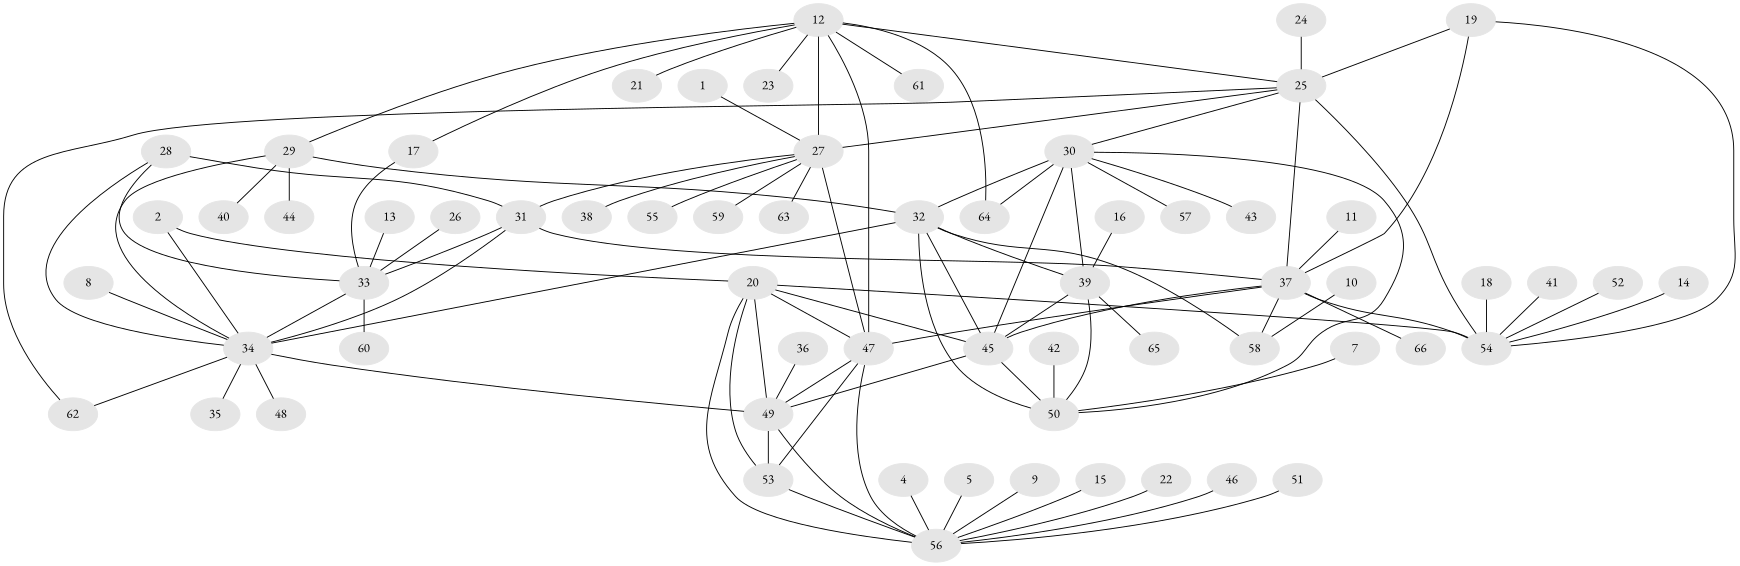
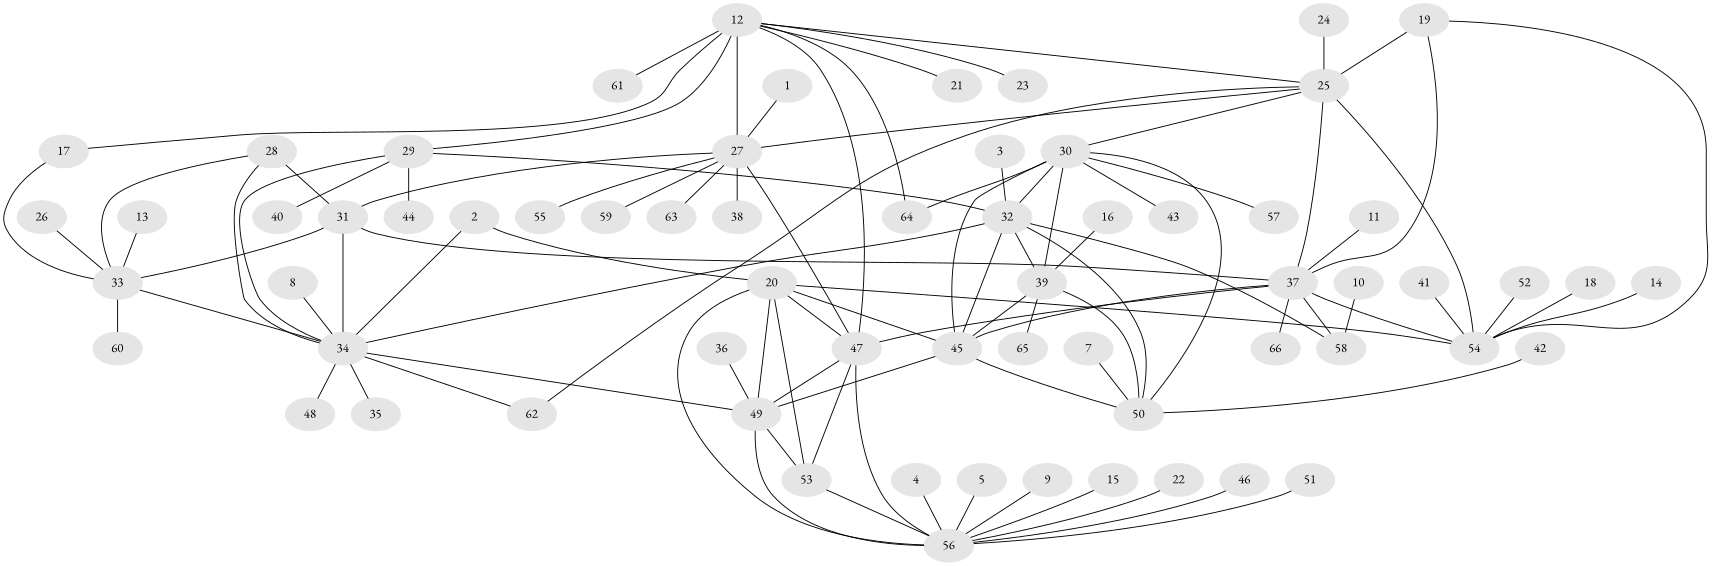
none -> (1000, 151)
